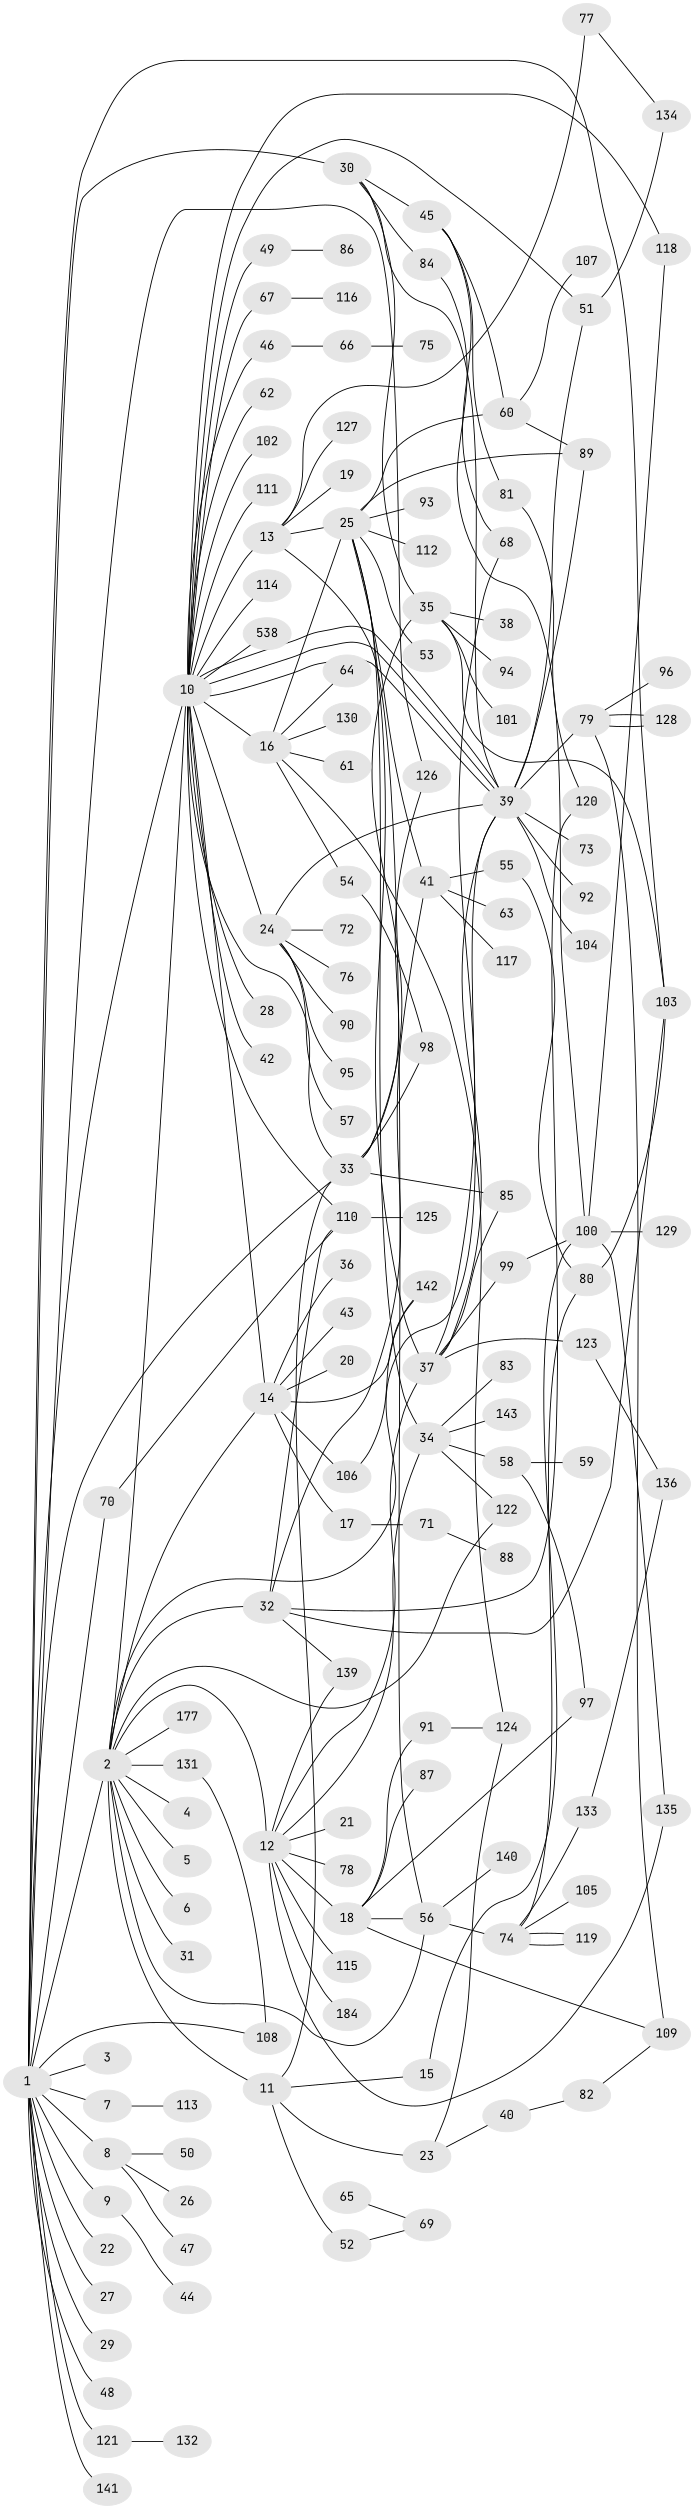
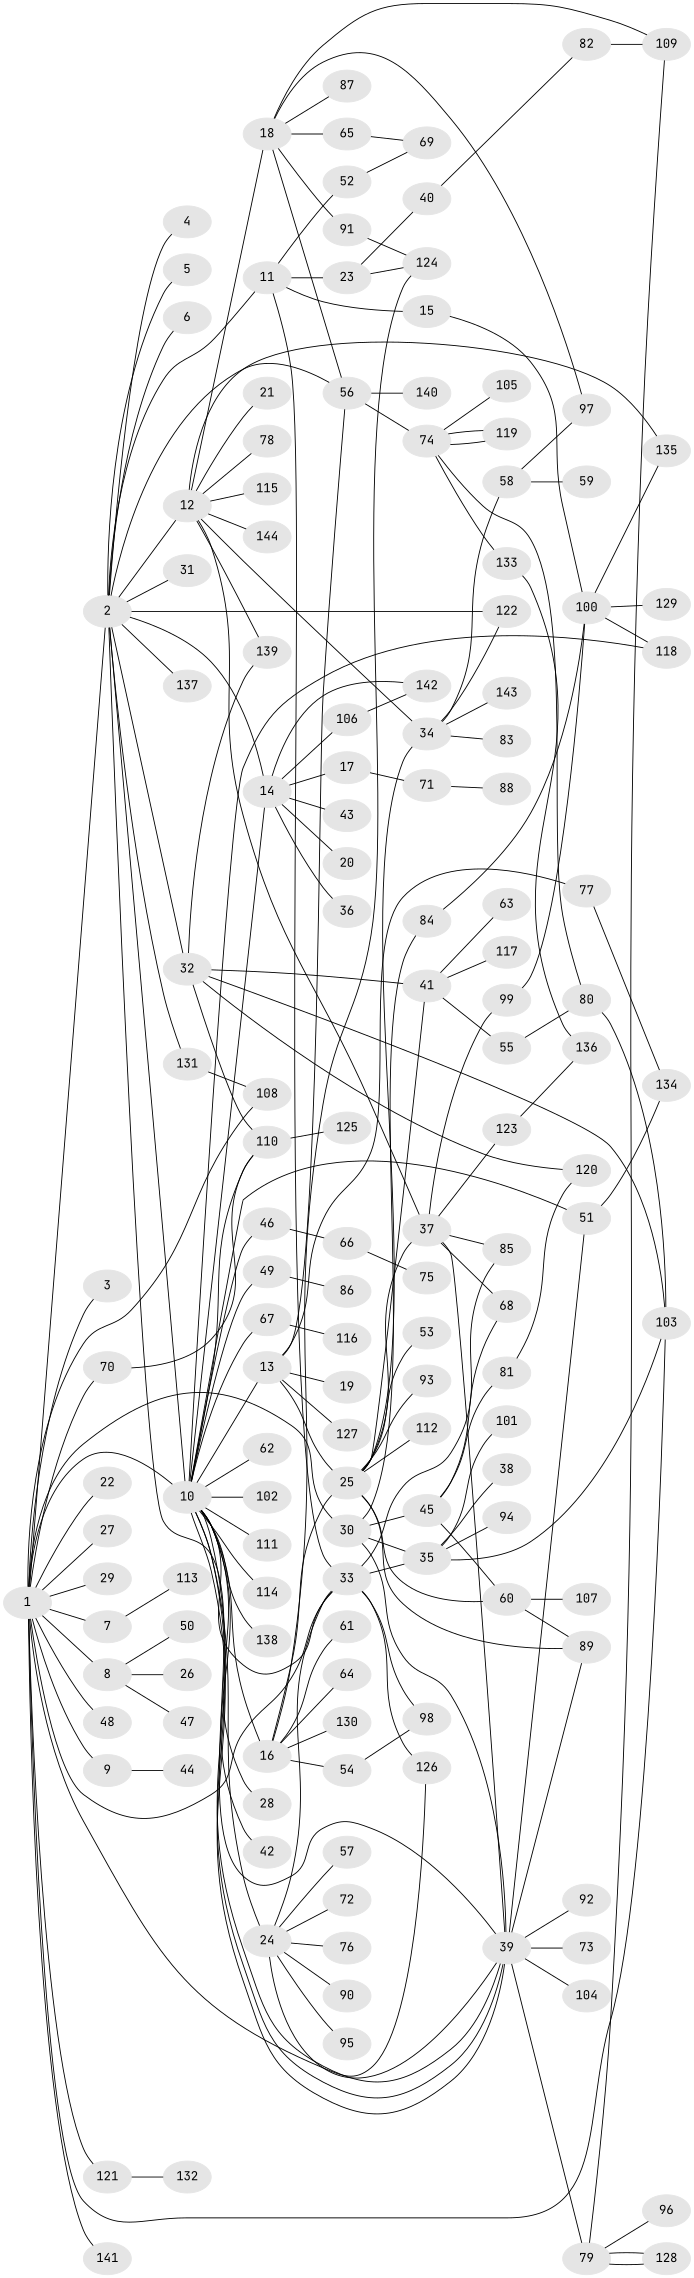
none -> (307, 134)
(267, 634) -> (267, 1641)
(187, 1717) -> (187, 686)
none -> (300, 1774)
(347, 2015) -> (267, 537)
